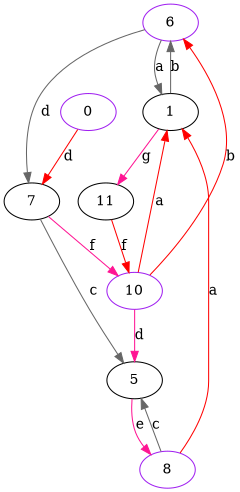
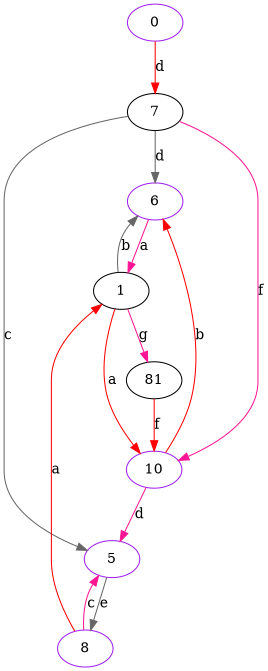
(155, 62) -> (140, 241)
(55, 77) -> (155, 152)
(106, 201) -> (154, 380)
(152, 207) -> (105, 380)
(135, 380) -> (112, 559)
(133, 424) -> (100, 599)
(153, 430) -> (85, 606)
